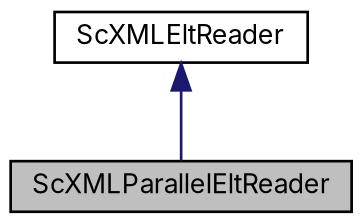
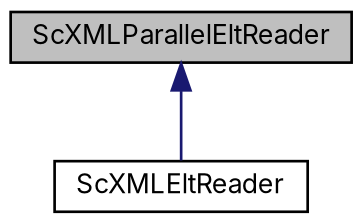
(181, 126) -> (181, 126)
